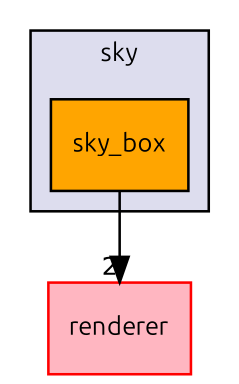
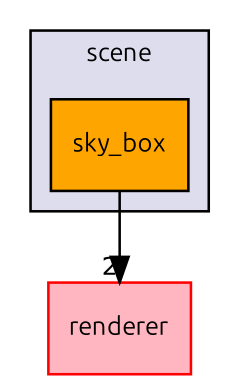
(120, 55) -> (120, 55)
